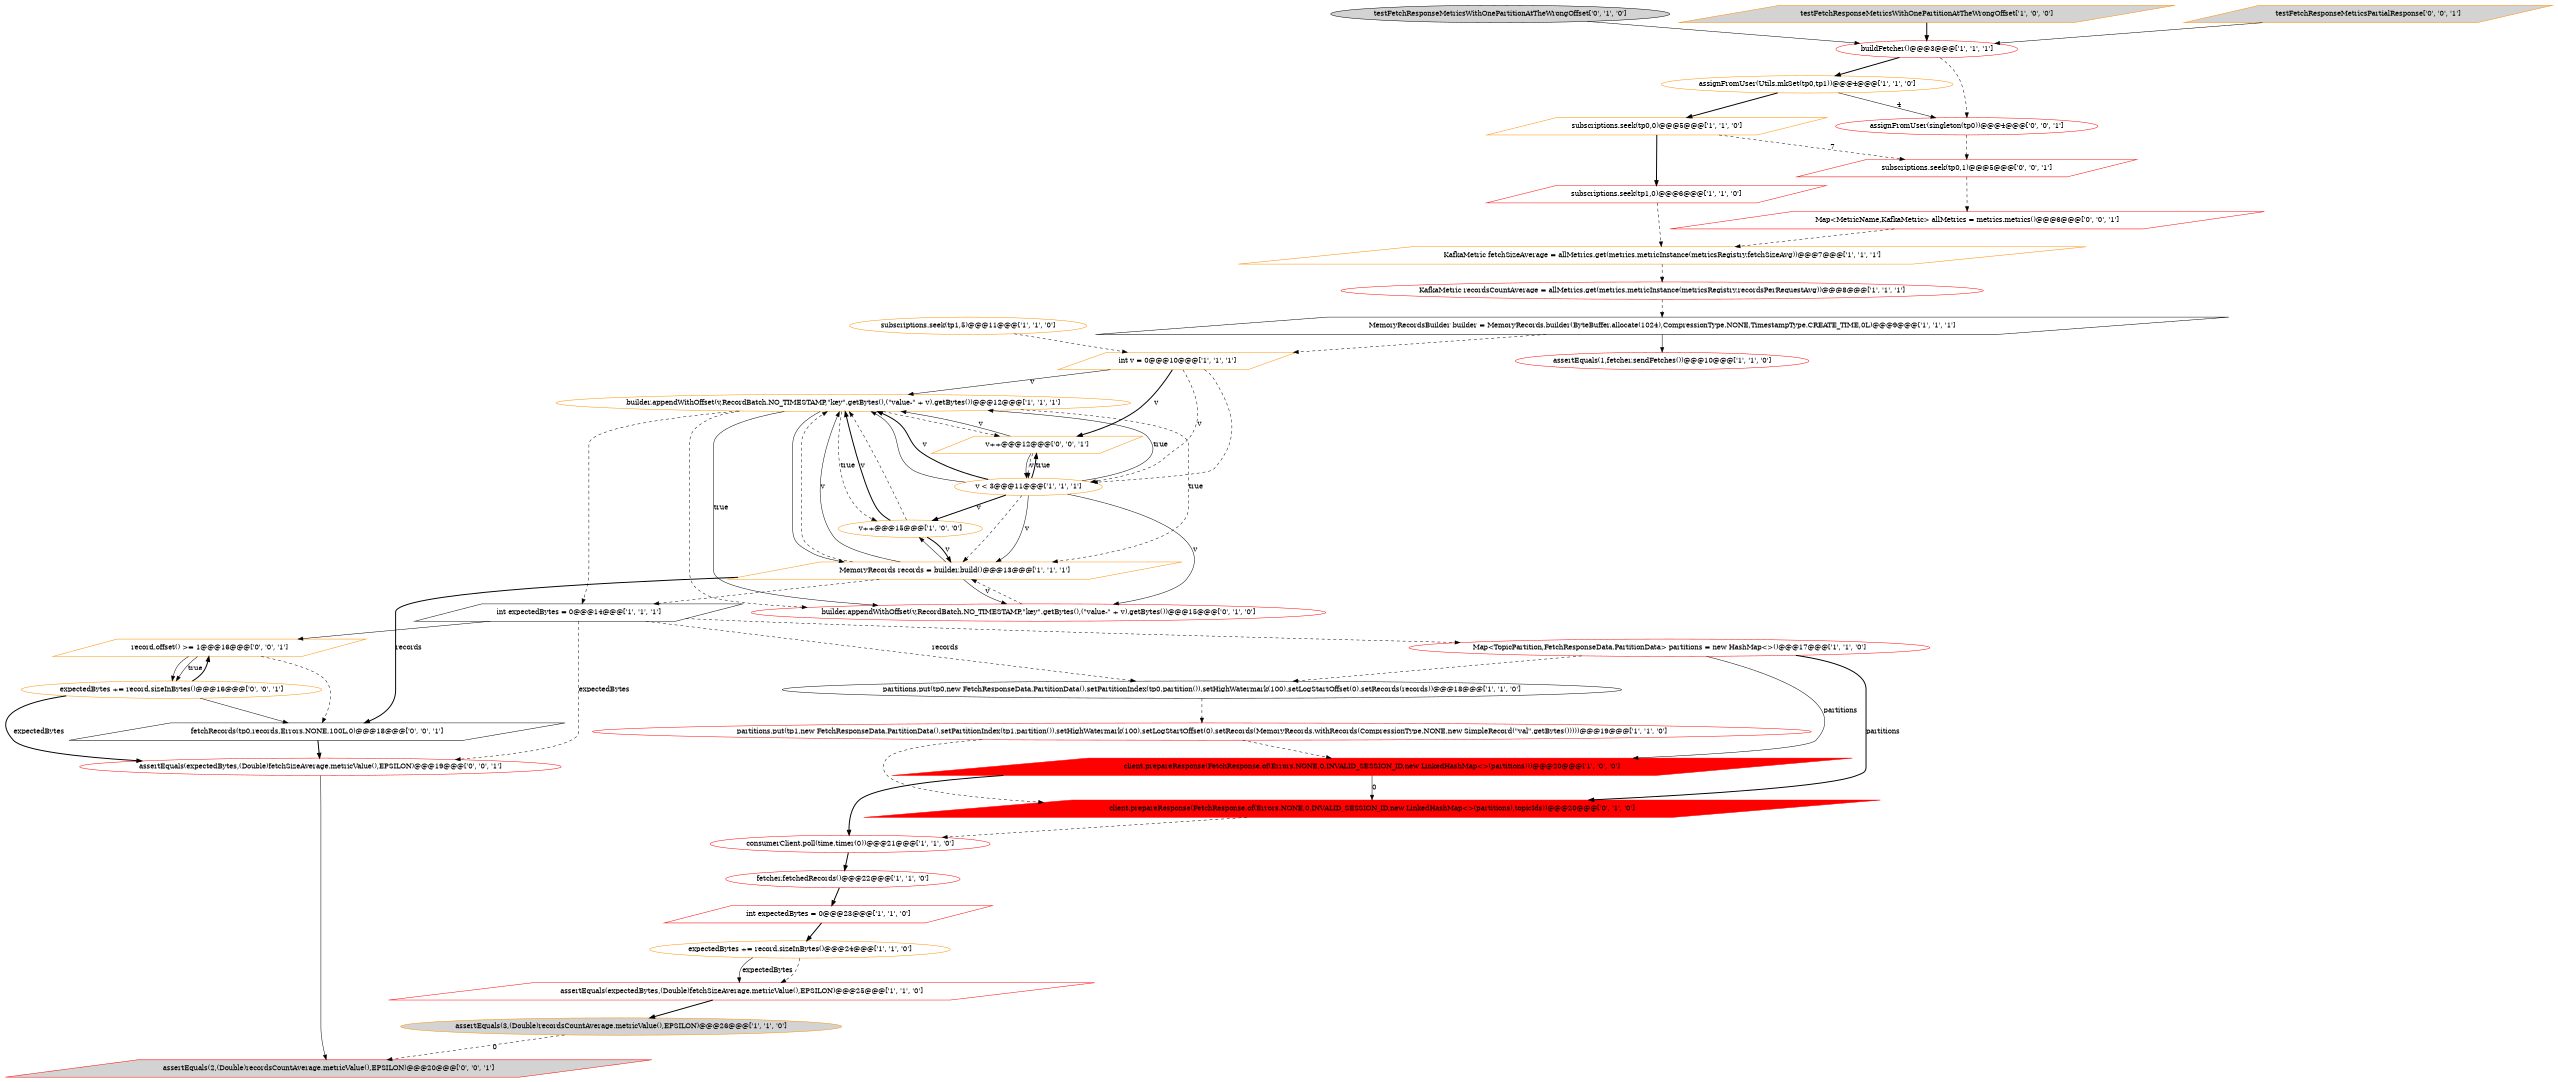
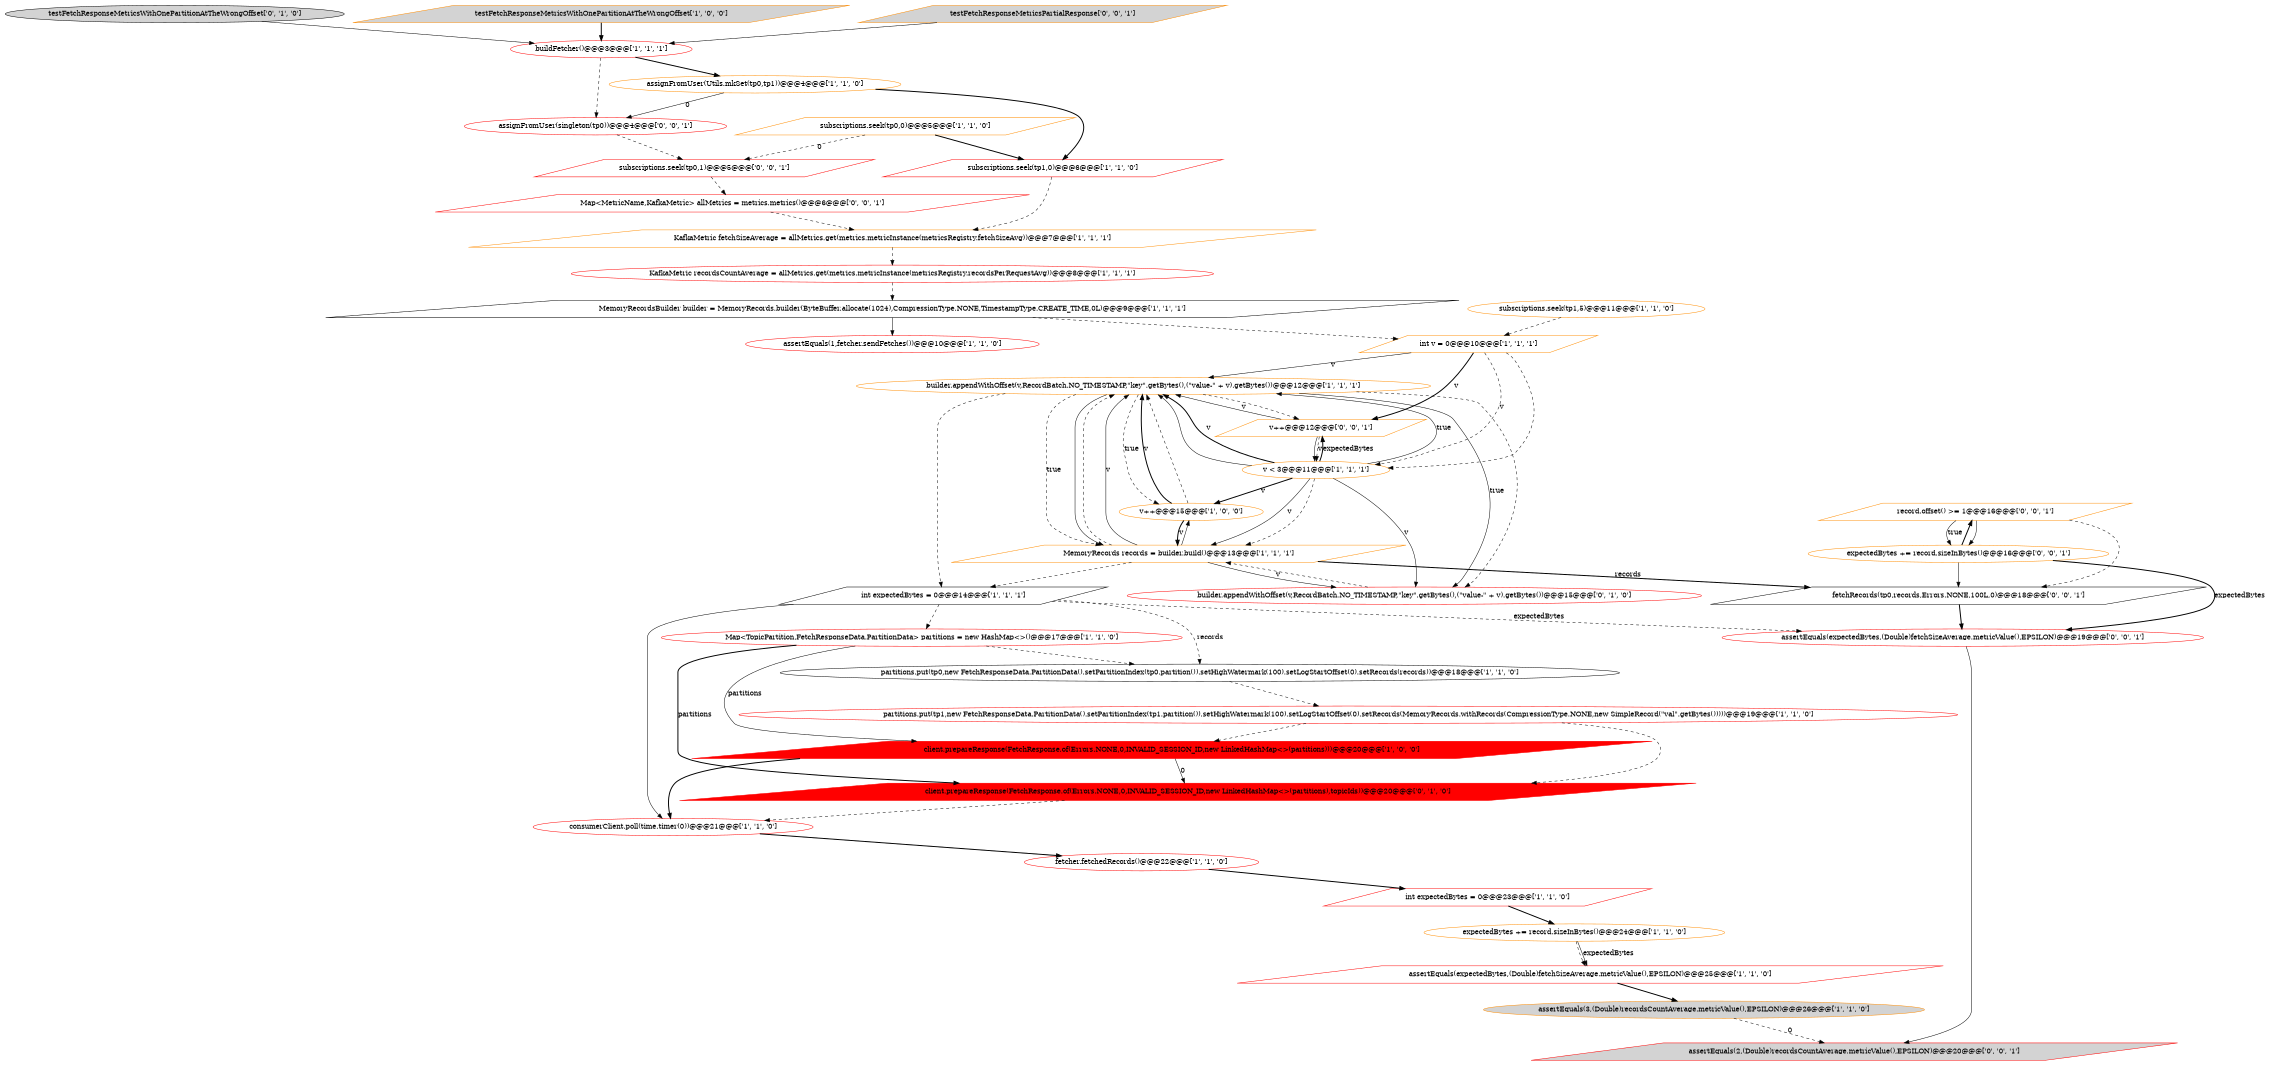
(1735, 105) -> (1001, 99)
(1899, 105) -> (688, 105)
(1833, 147) -> (820, 147)
(1043, 466) -> (1348, 449)
(401, 629) -> (648, 651)
